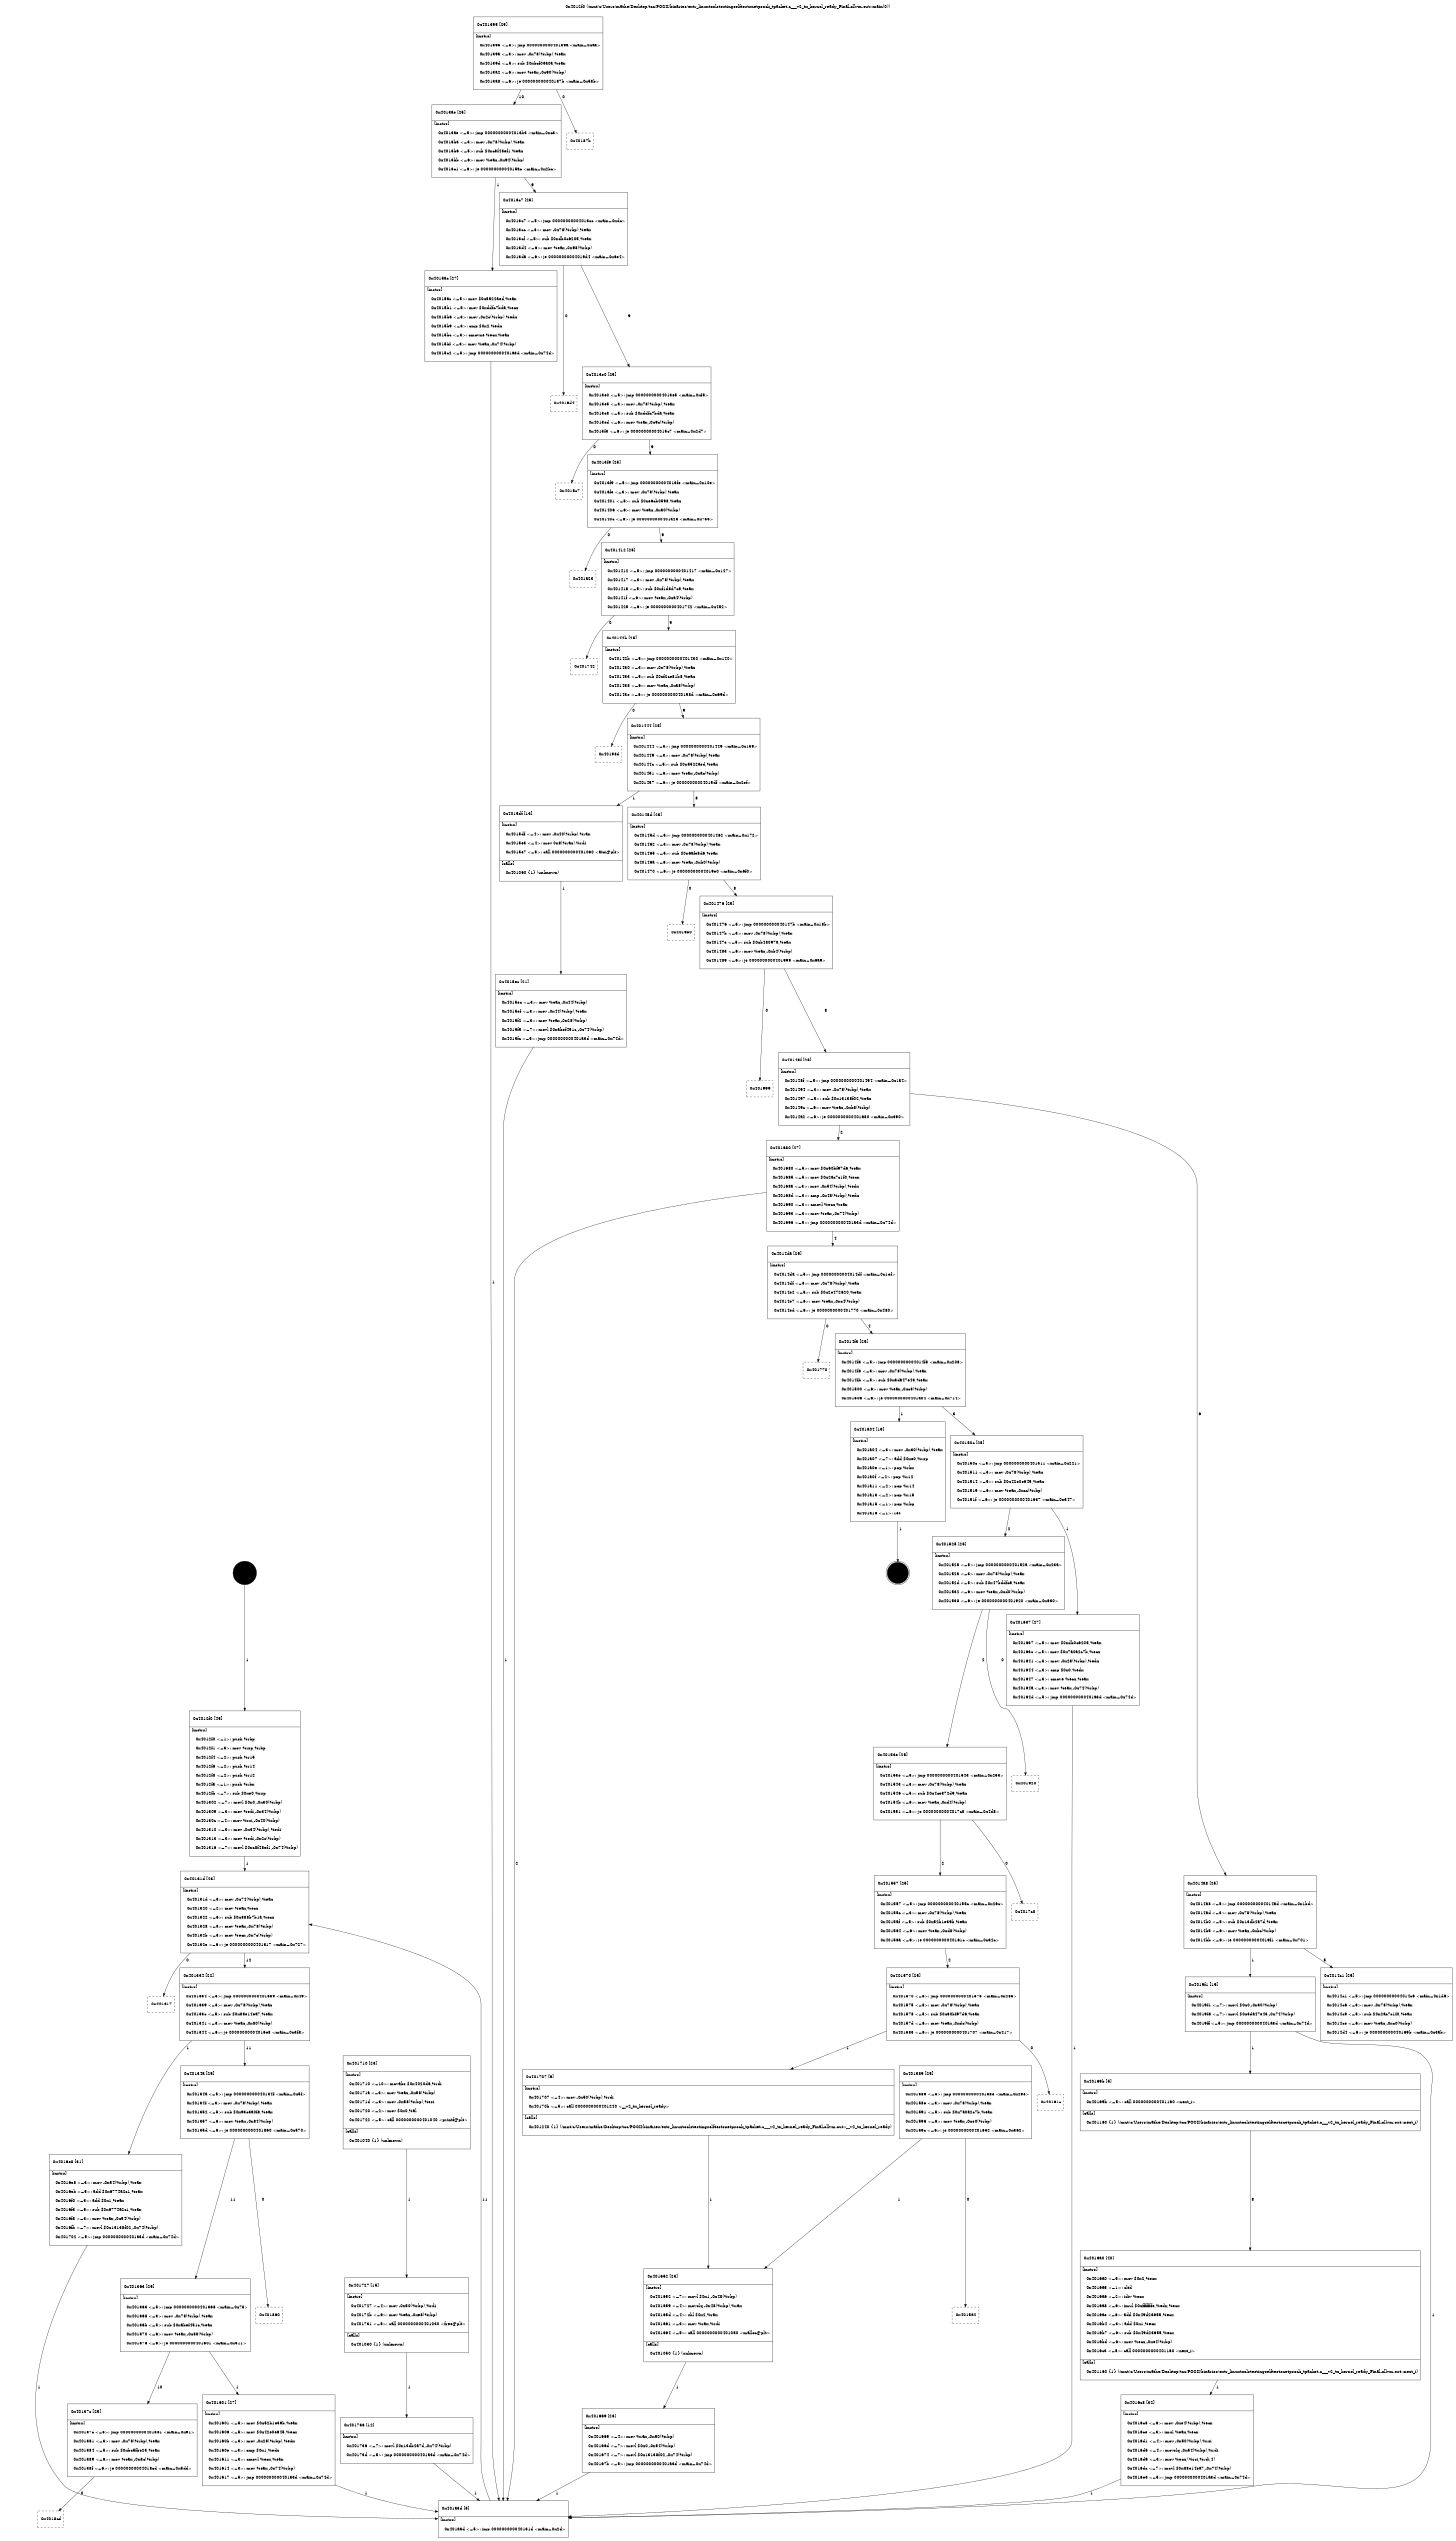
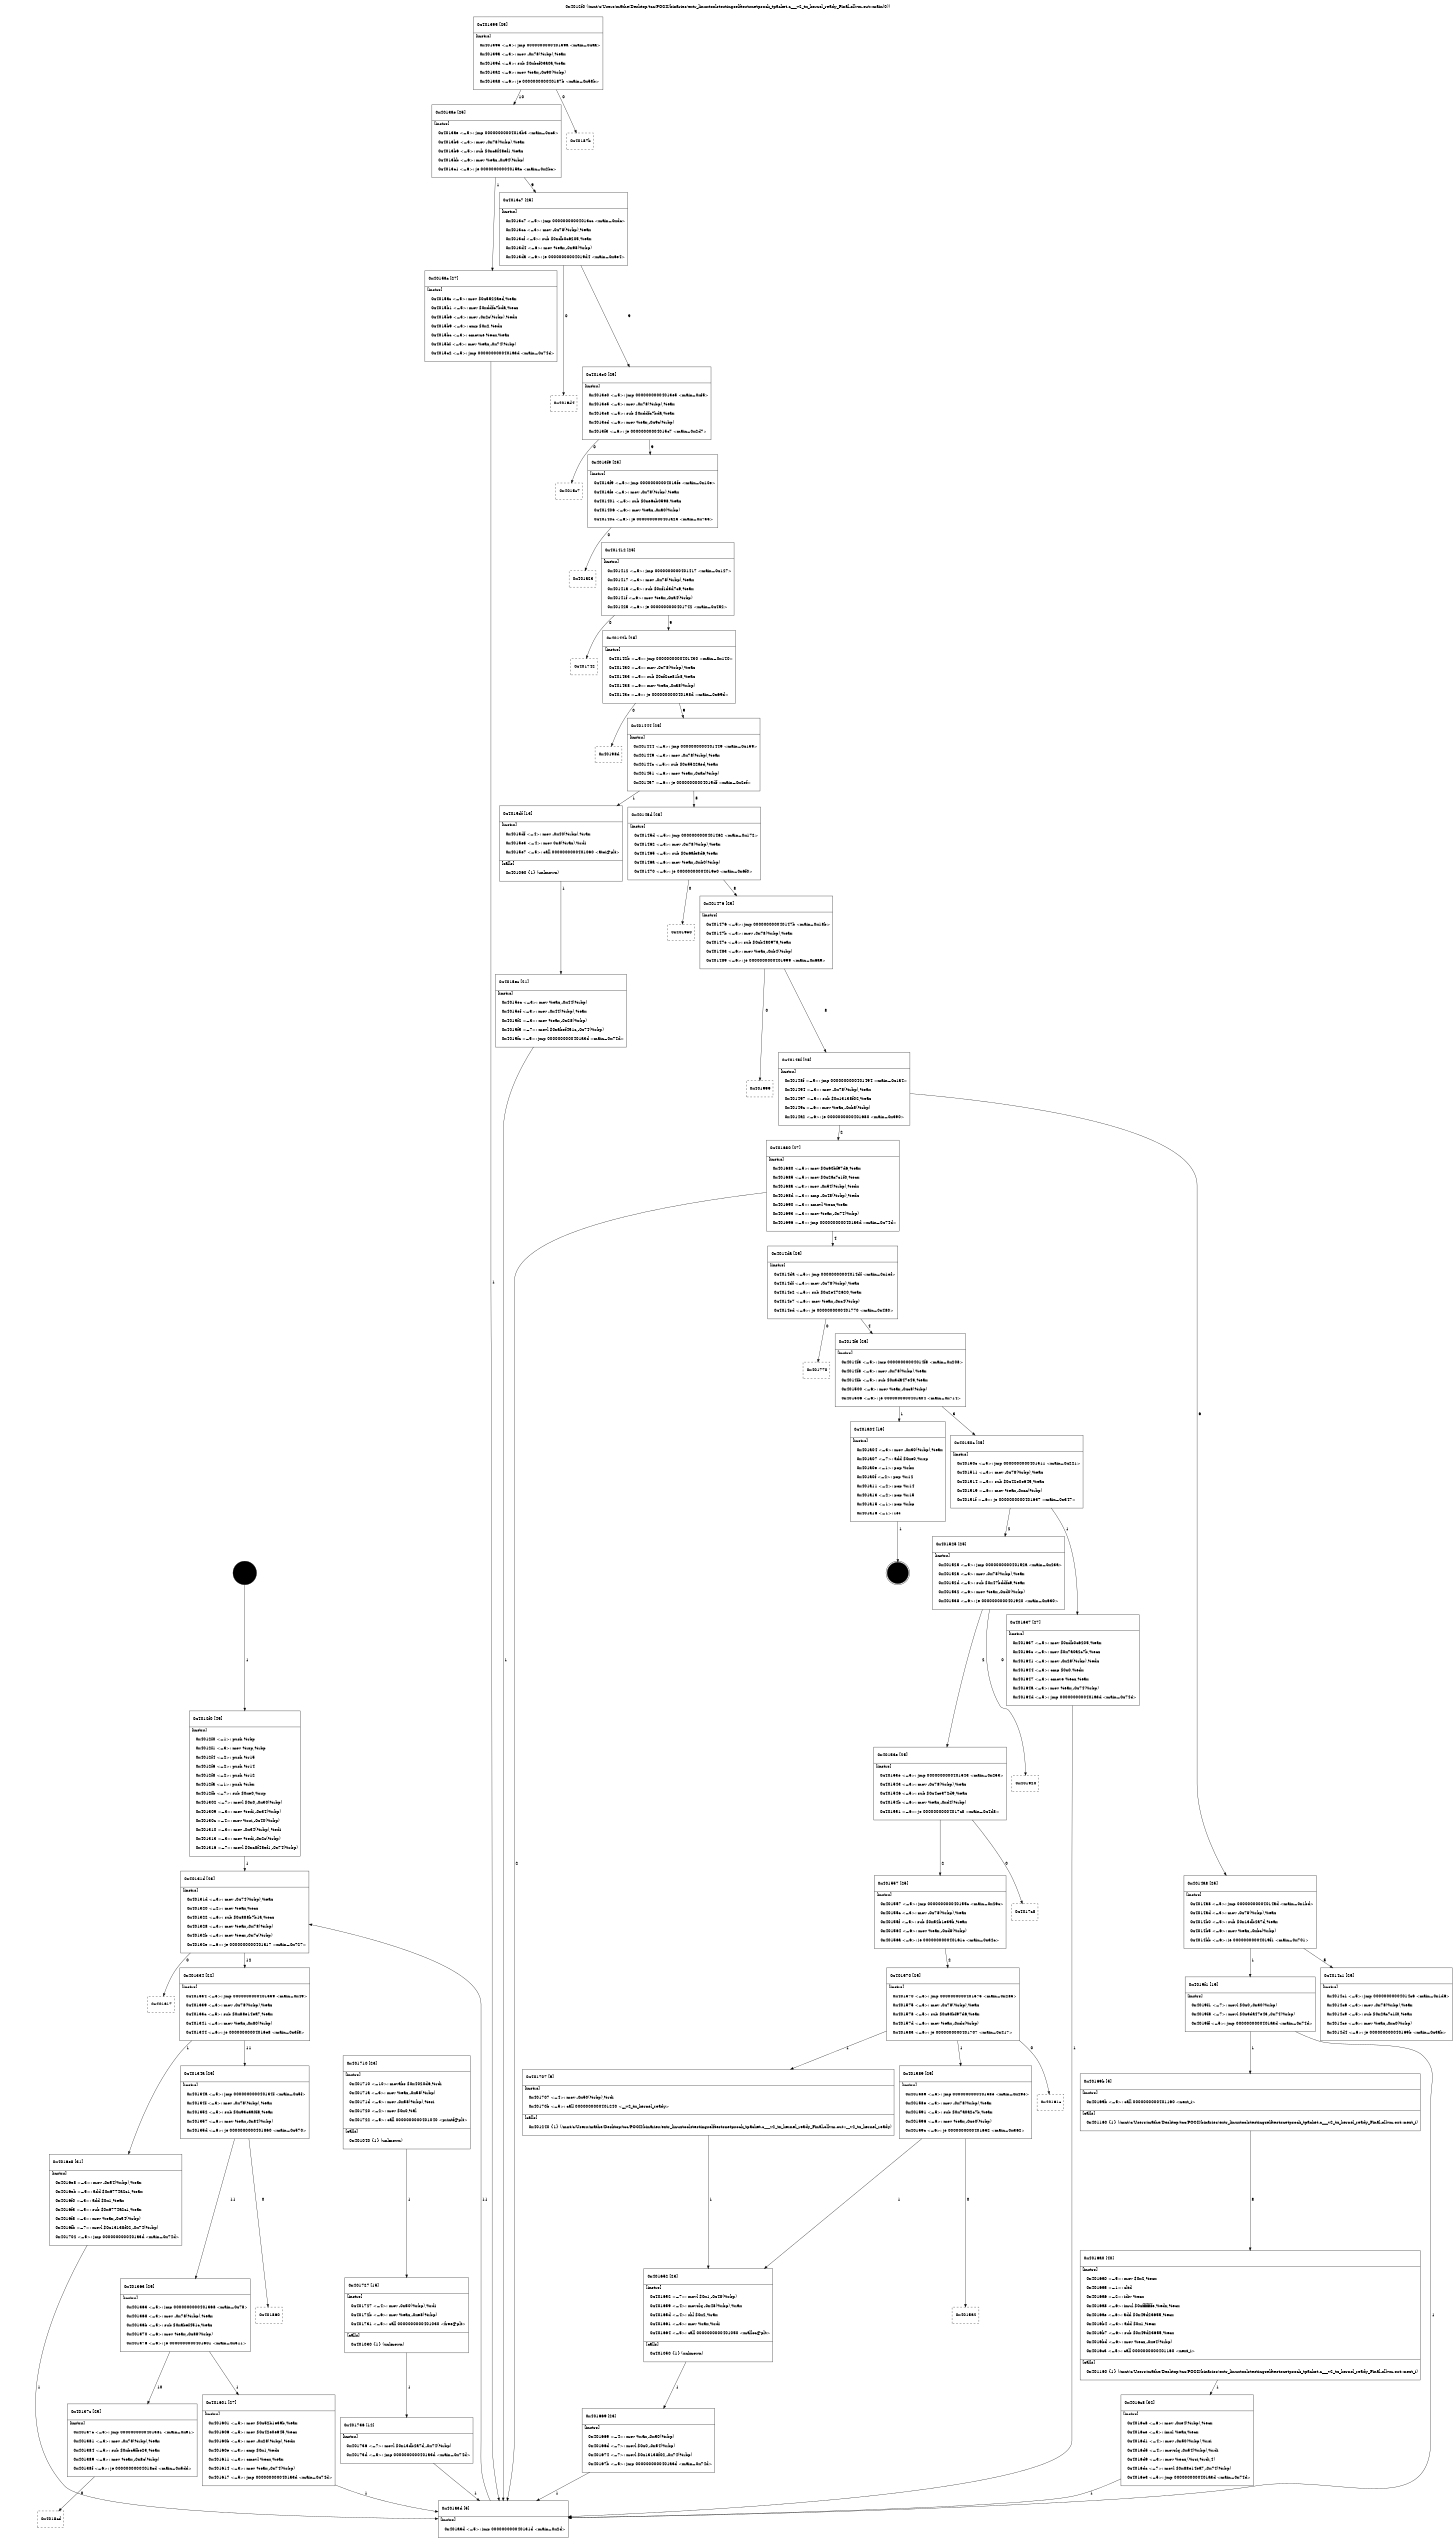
(660, 534) -> none
none -> (959, 2052)
